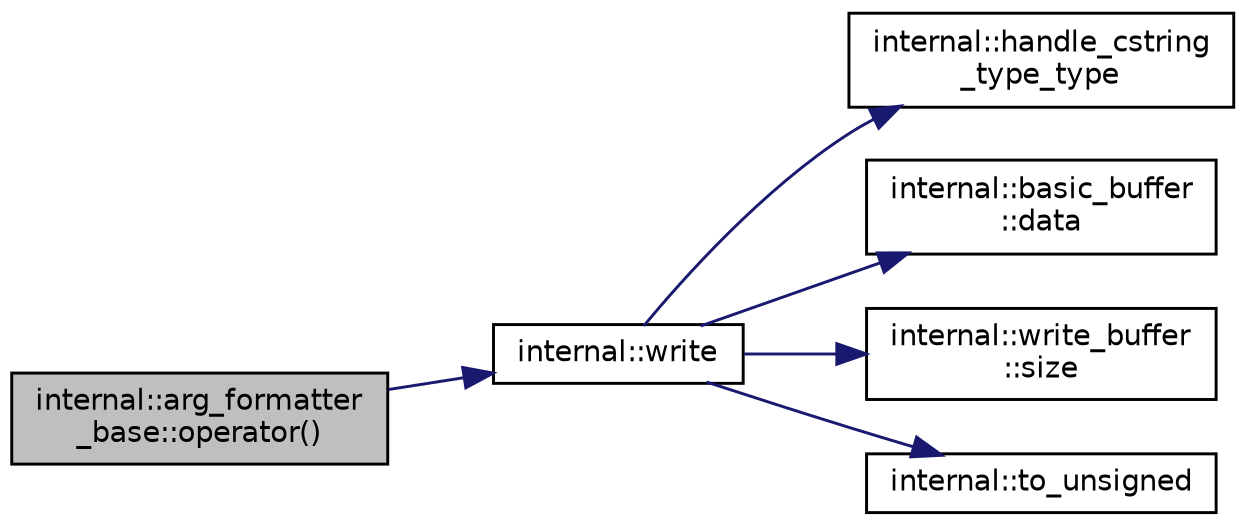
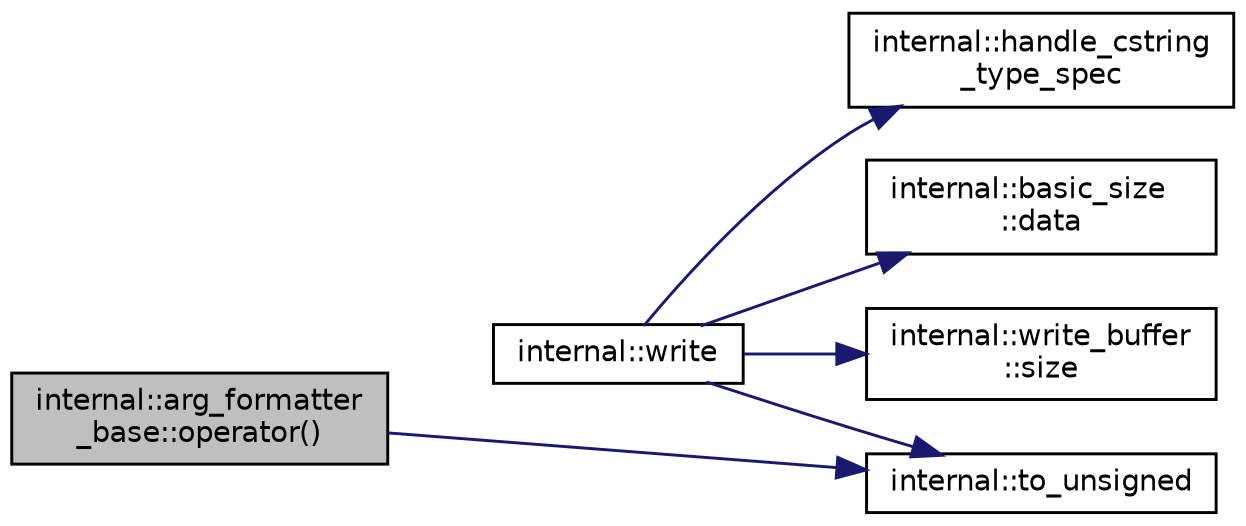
(1041, 60) -> (1041, 60)
(1041, 207) -> (1041, 207)
(426, 384) -> (613, 450)
